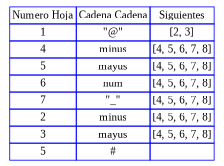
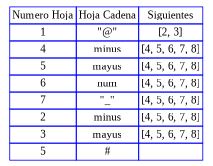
(113, 15) -> (107, 15)
